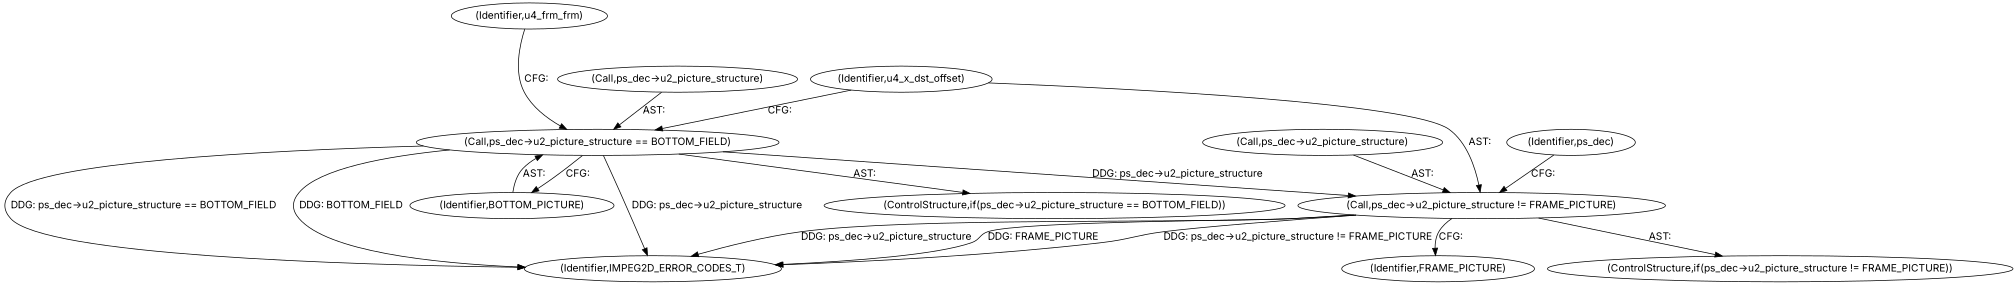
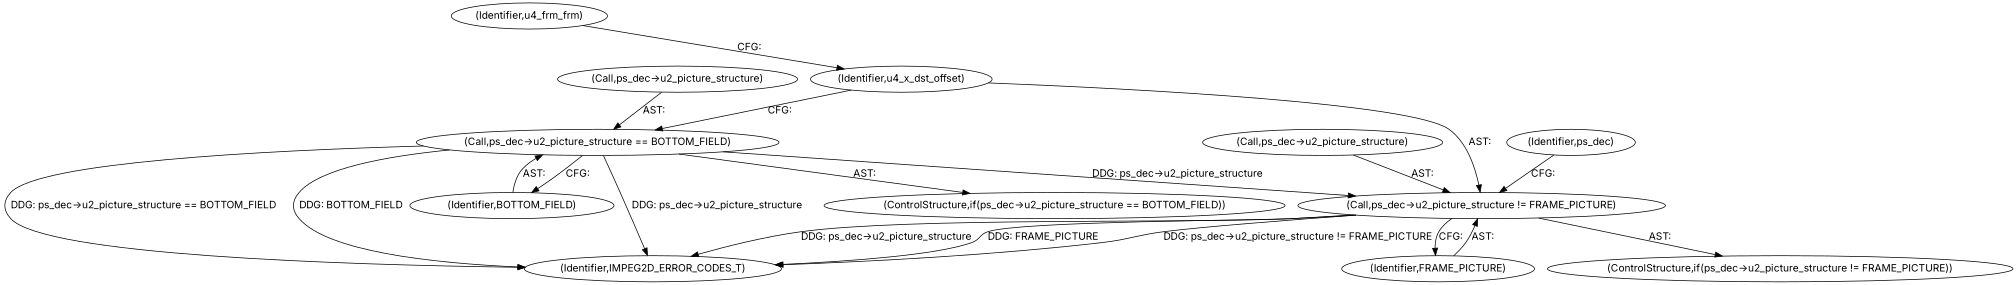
(521, 85) -> (710, 47)
(512, 206) -> (512, 206)
none -> (1466, 242)
